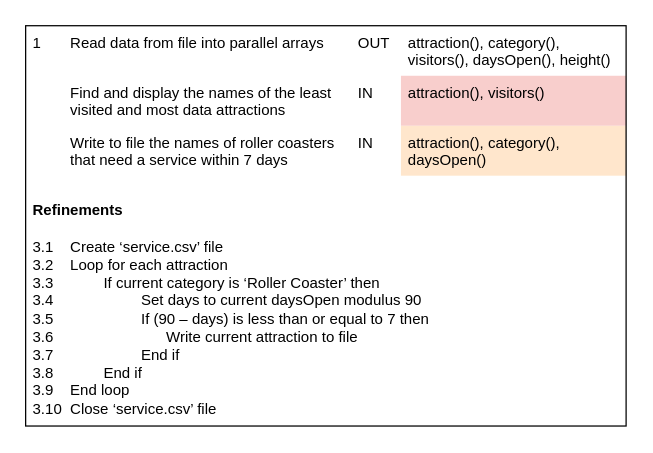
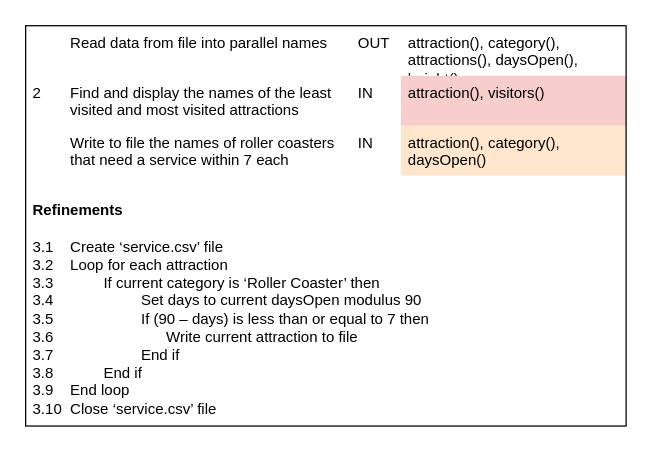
(44, 51) -> none
(208, 52) -> (208, 52)
(514, 61) -> (514, 61)
none -> (44, 101)
(208, 102) -> (208, 111)
(208, 161) -> (208, 161)
